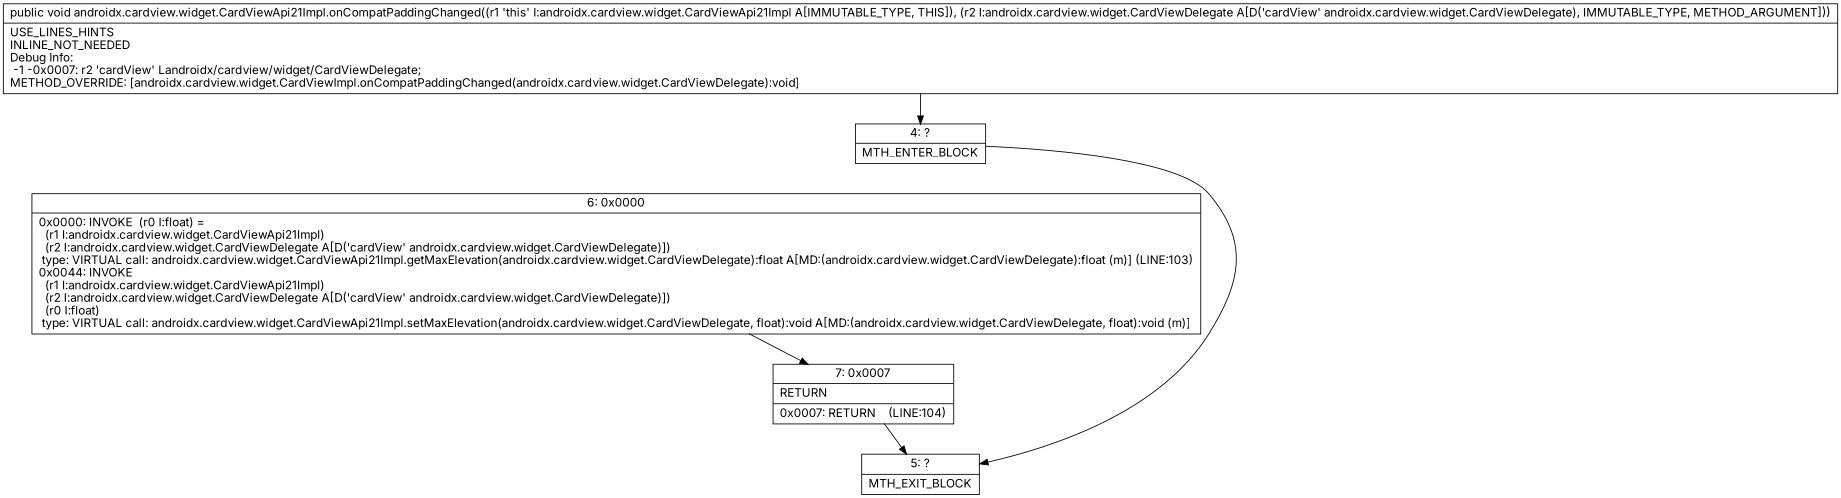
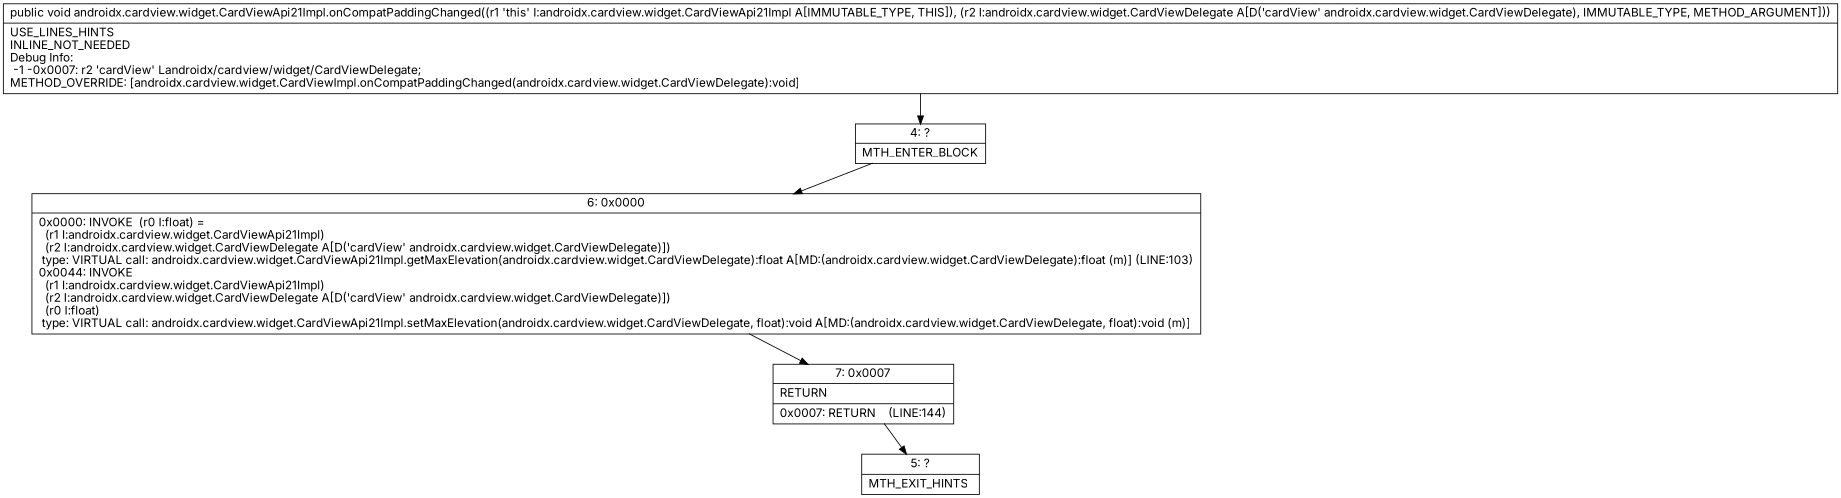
(1234, 278) -> (837, 177)
(863, 413) -> (863, 413)
(921, 484) -> (918, 484)
